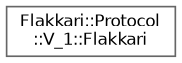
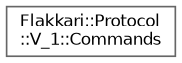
(91, 31) -> (91, 31)
